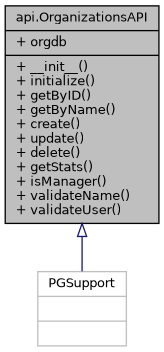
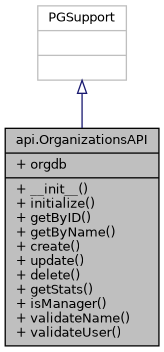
(82, 254) -> (82, 111)
